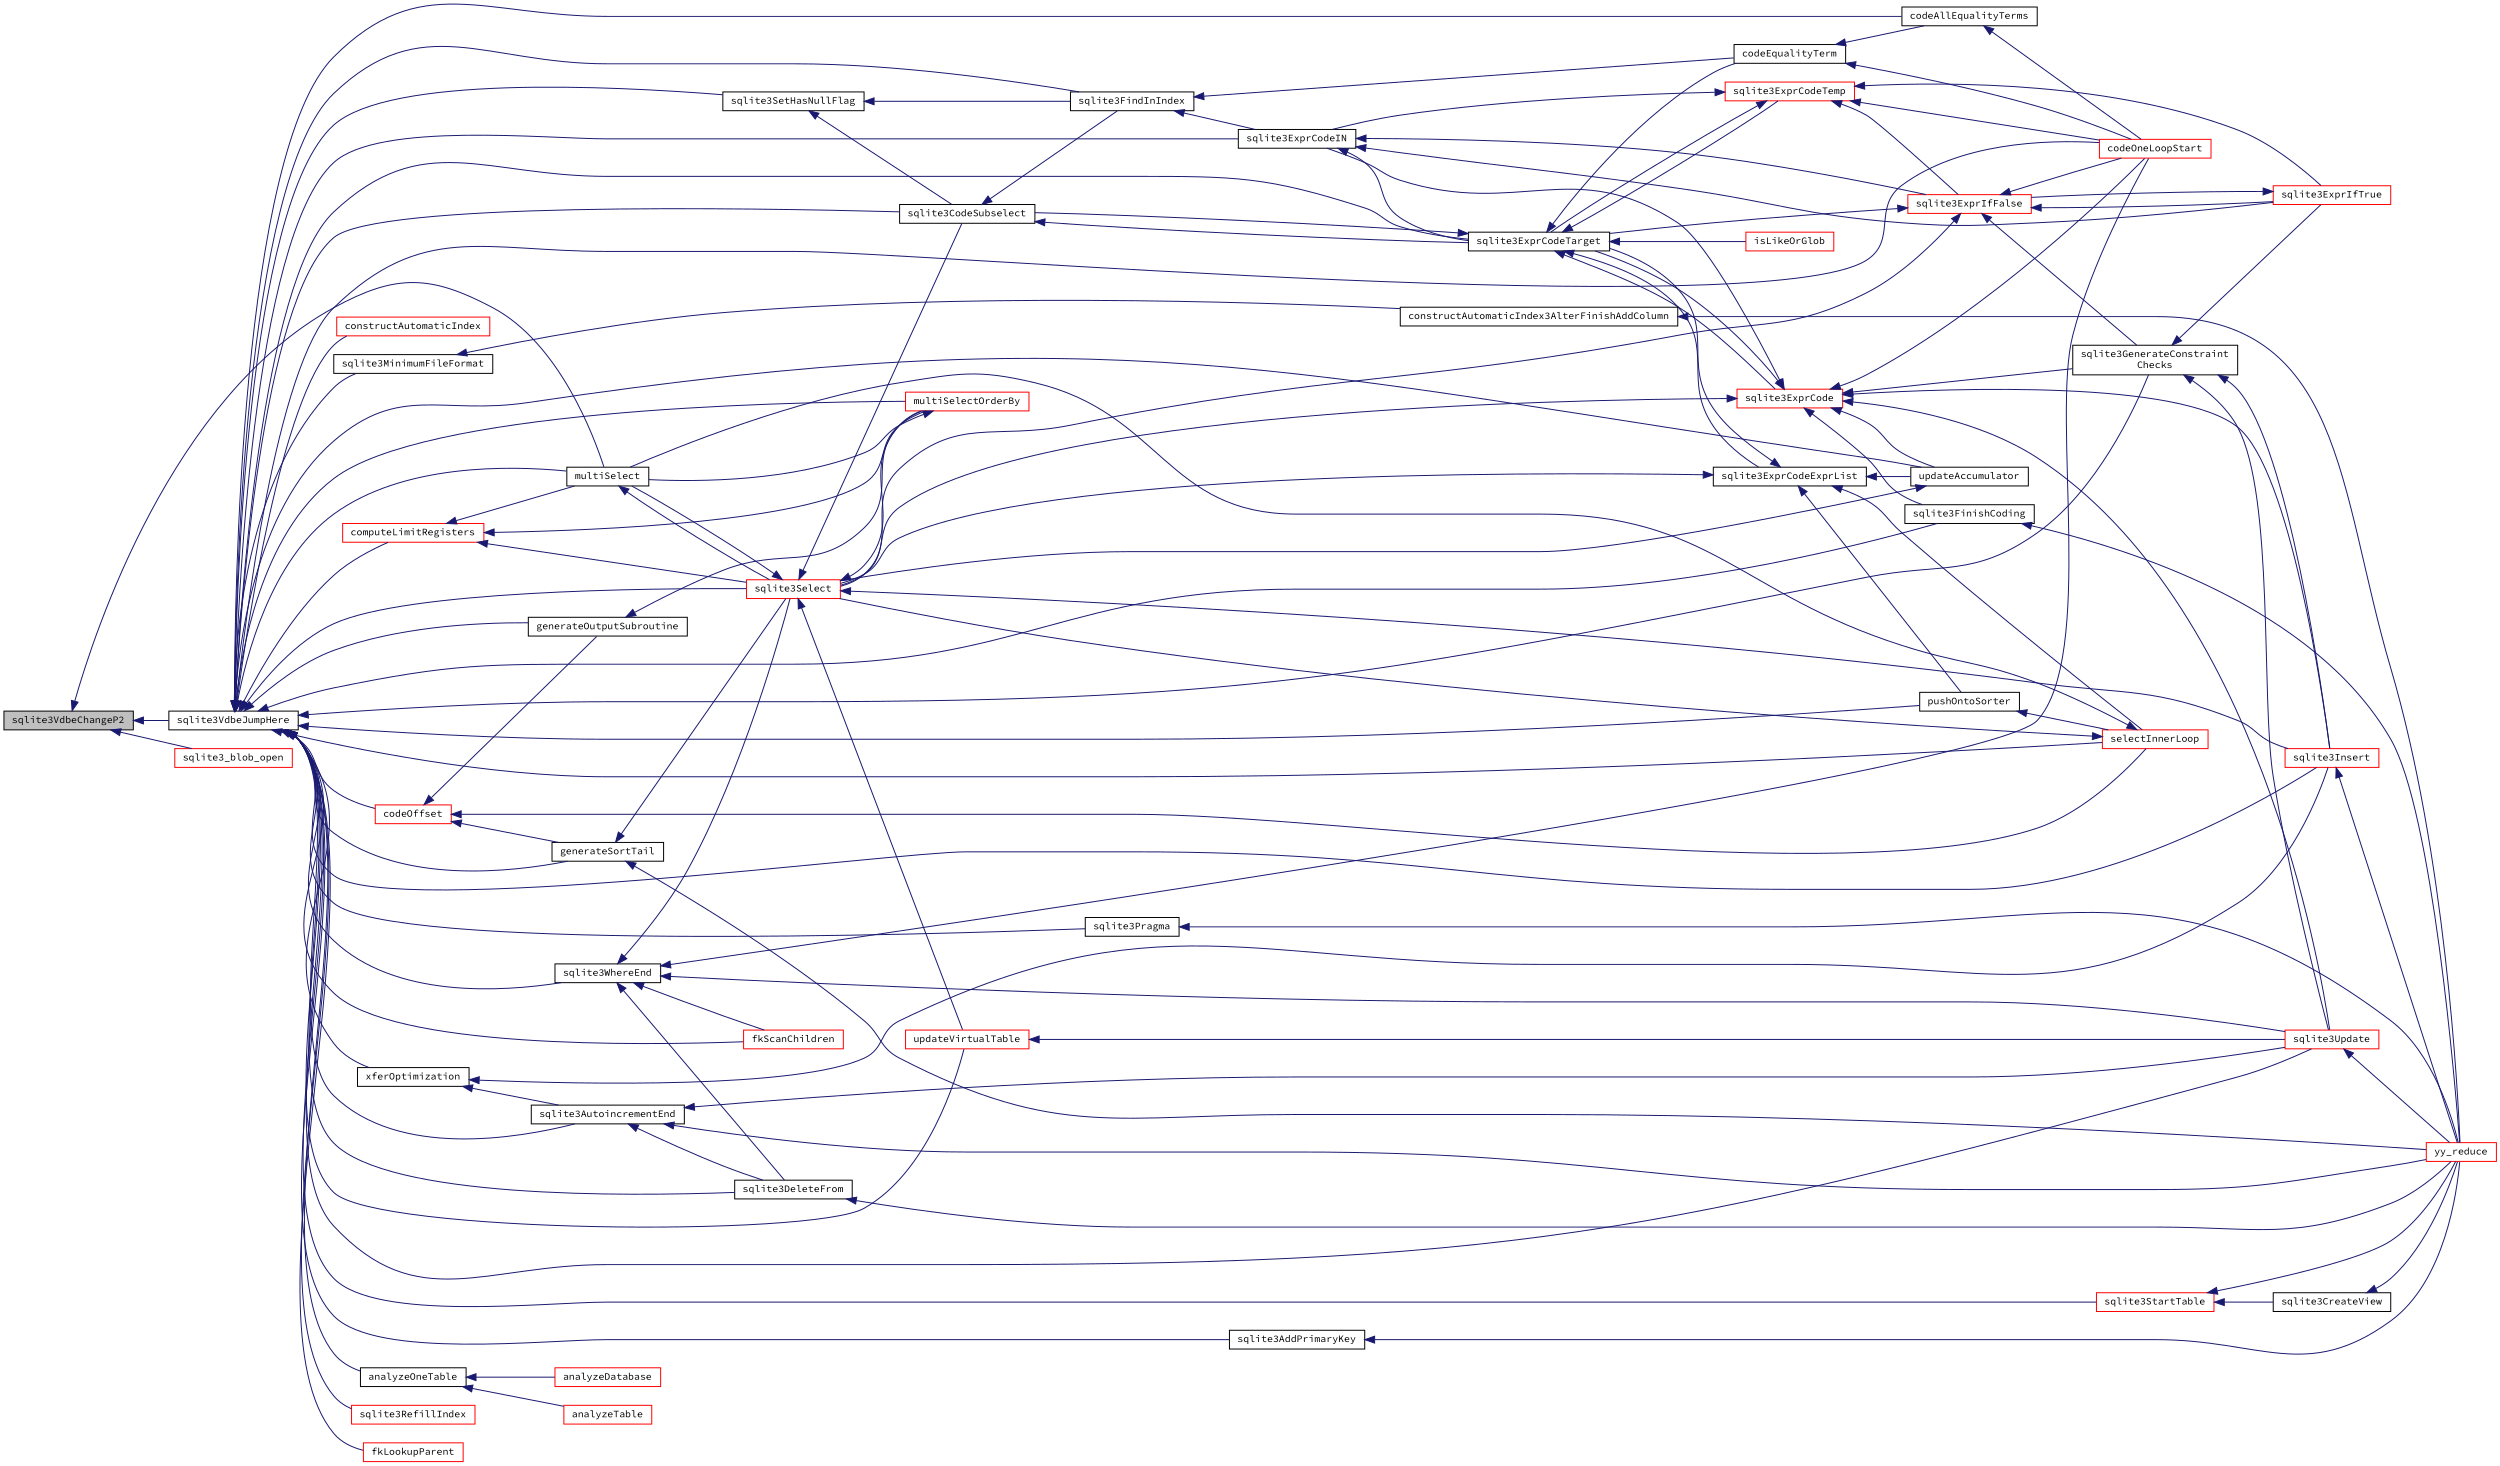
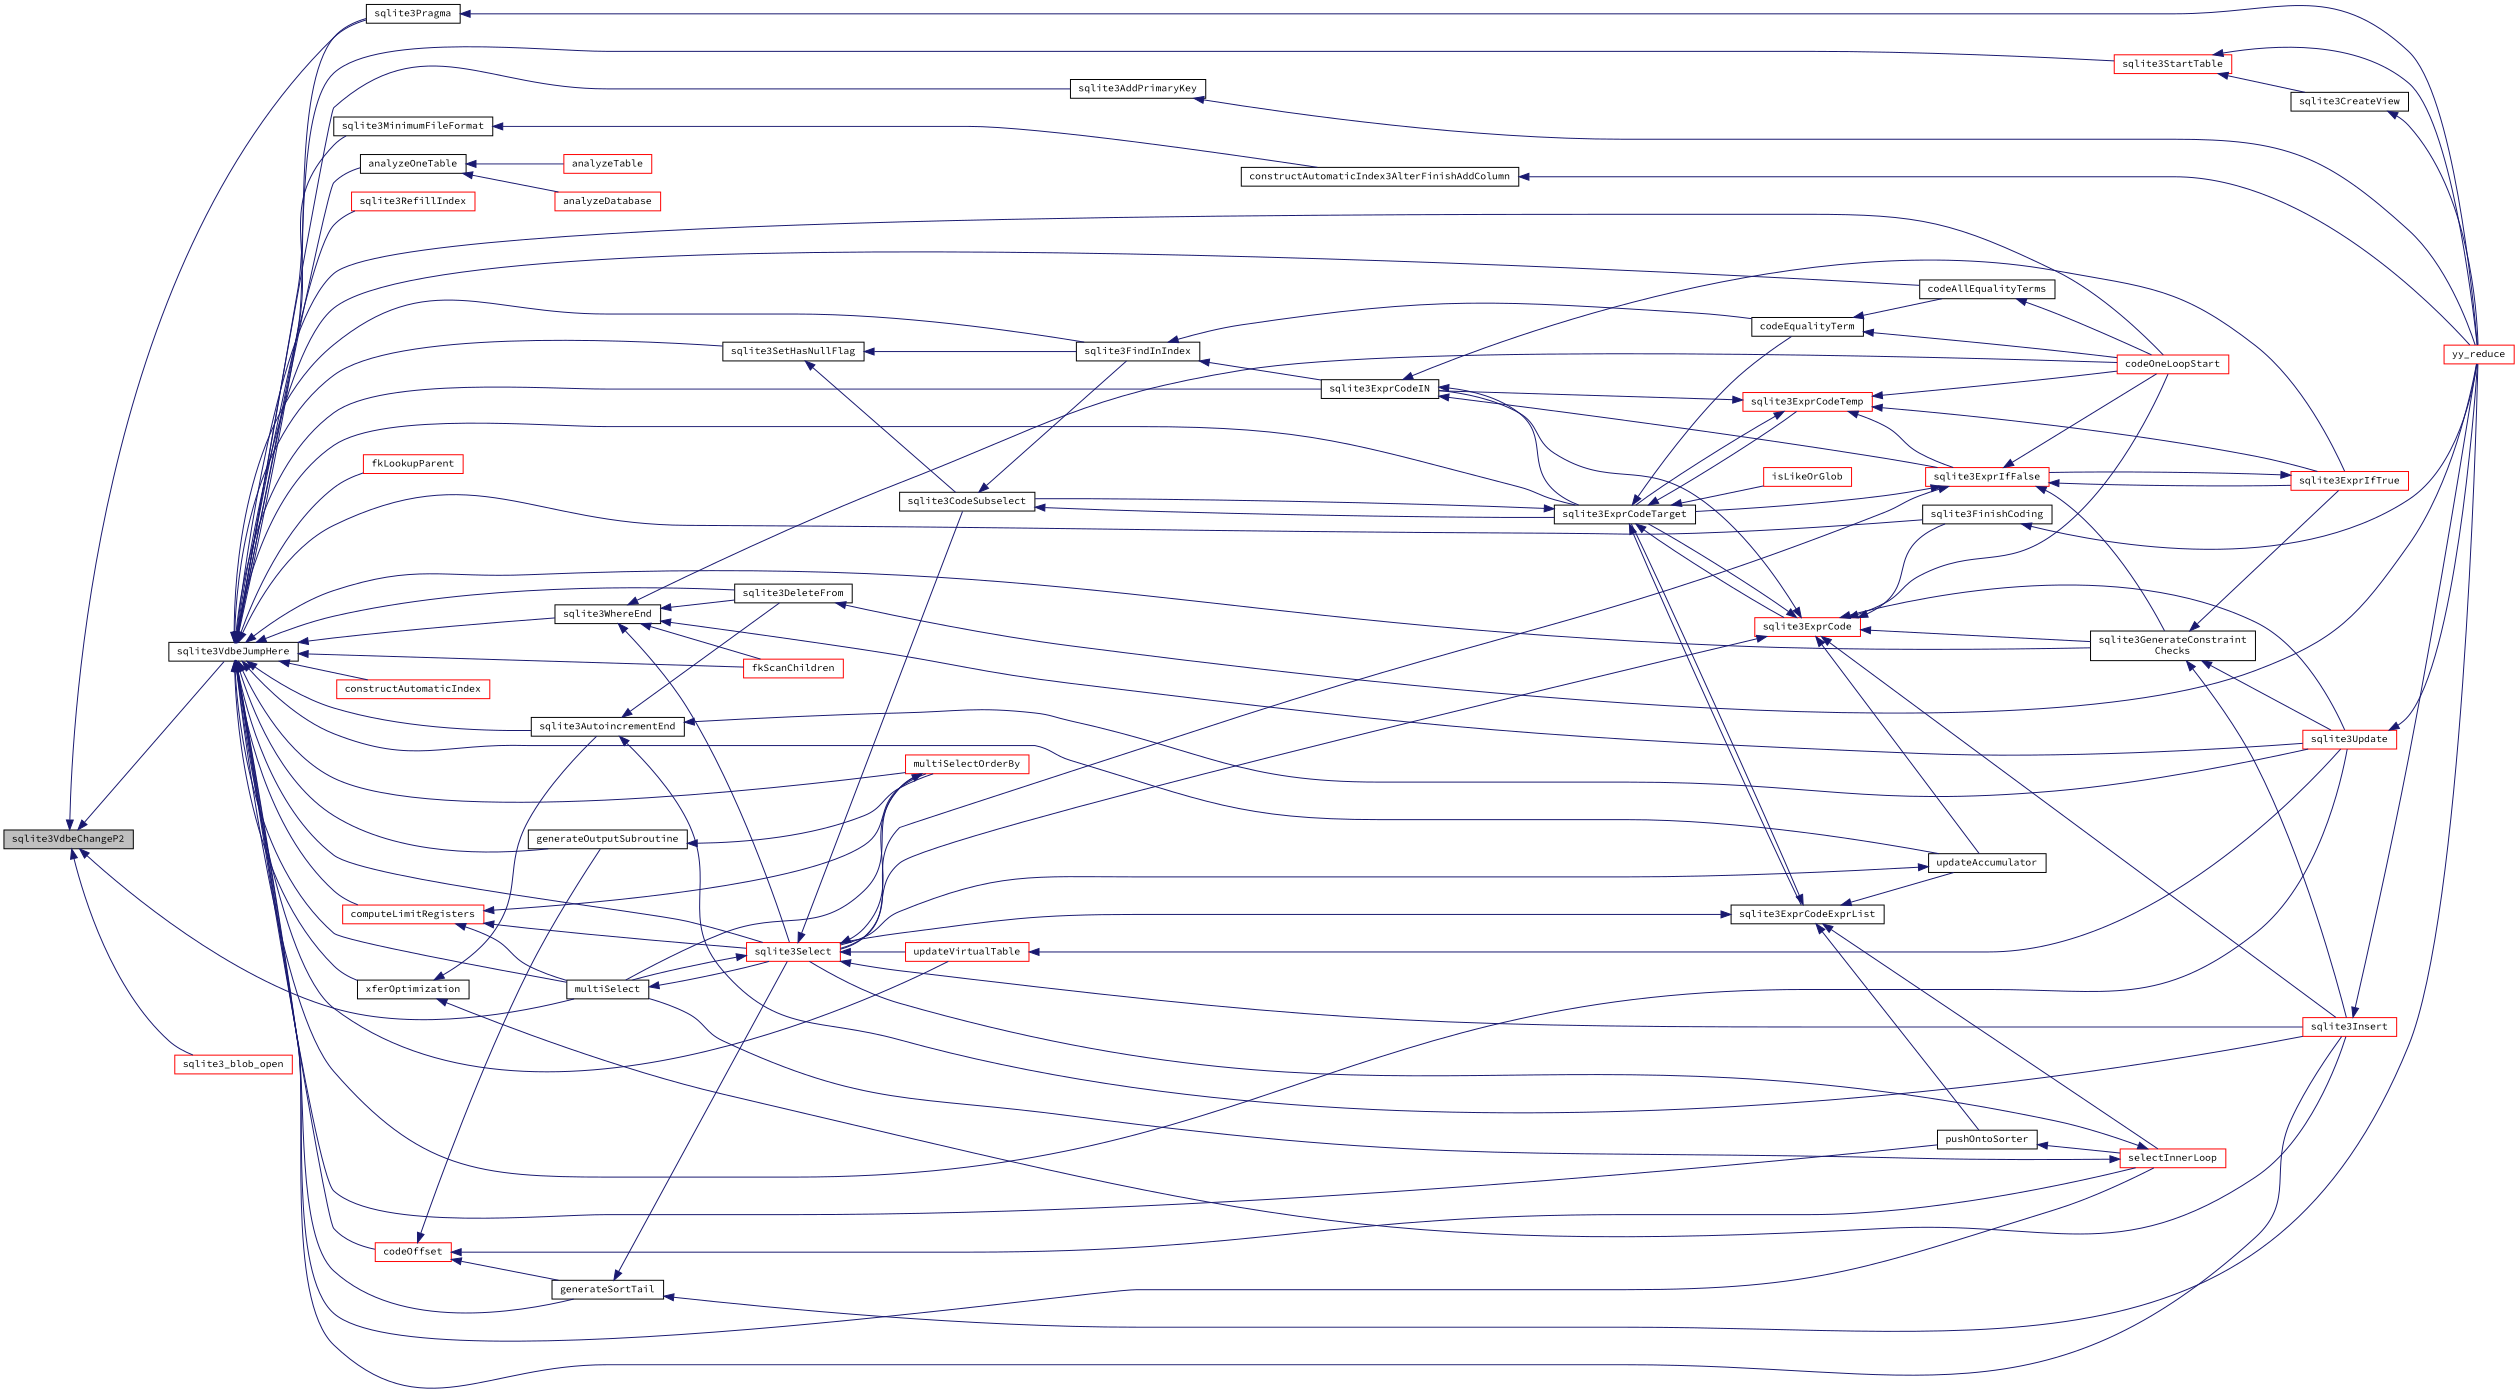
(376, 224) -> none
none -> (139, 386)
(1551, 1163) -> (1375, 1108)
